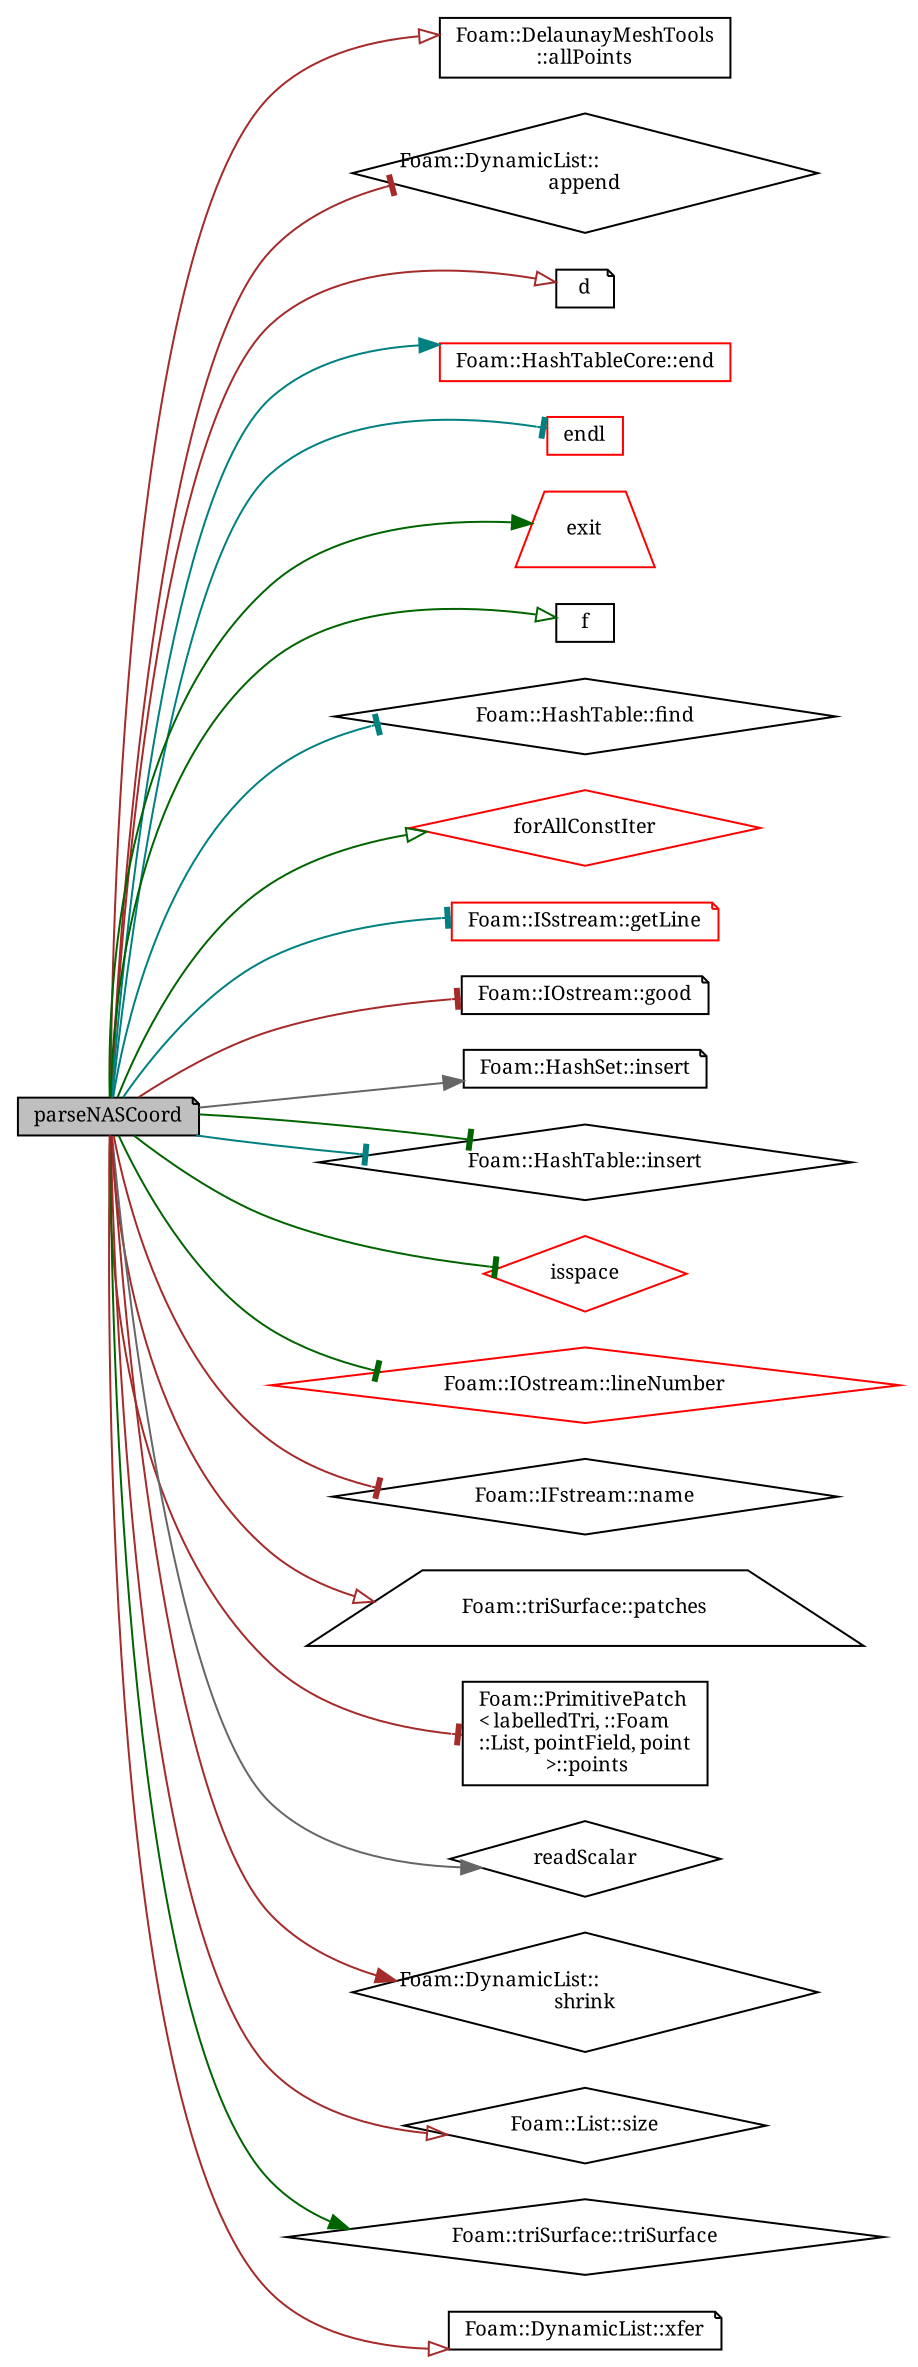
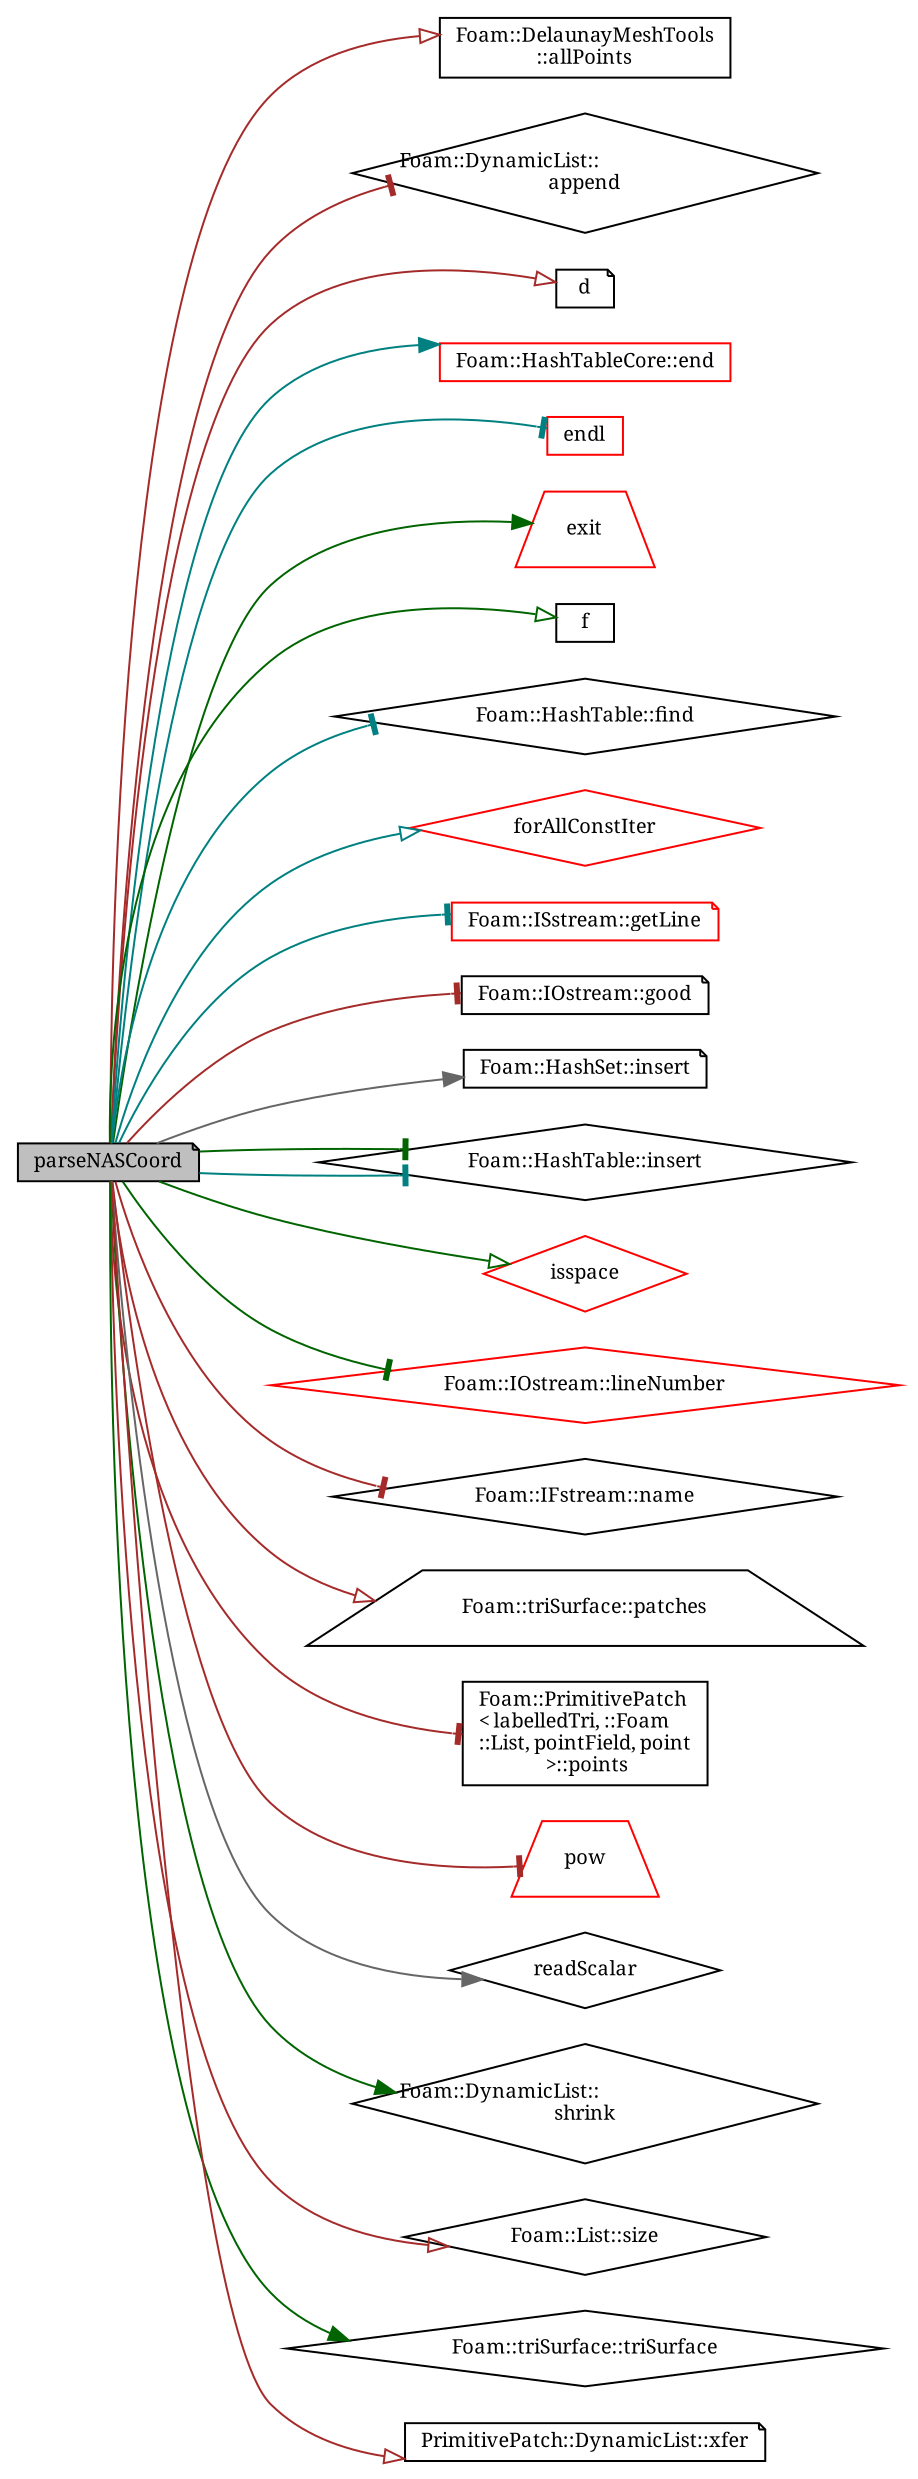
(225, 923) -> (211, 942)
(301, 1229) -> (322, 1230)
(164, 1595) -> (159, 1675)
none -> (585, 1859)
(585, 2331) -> (585, 2442)
